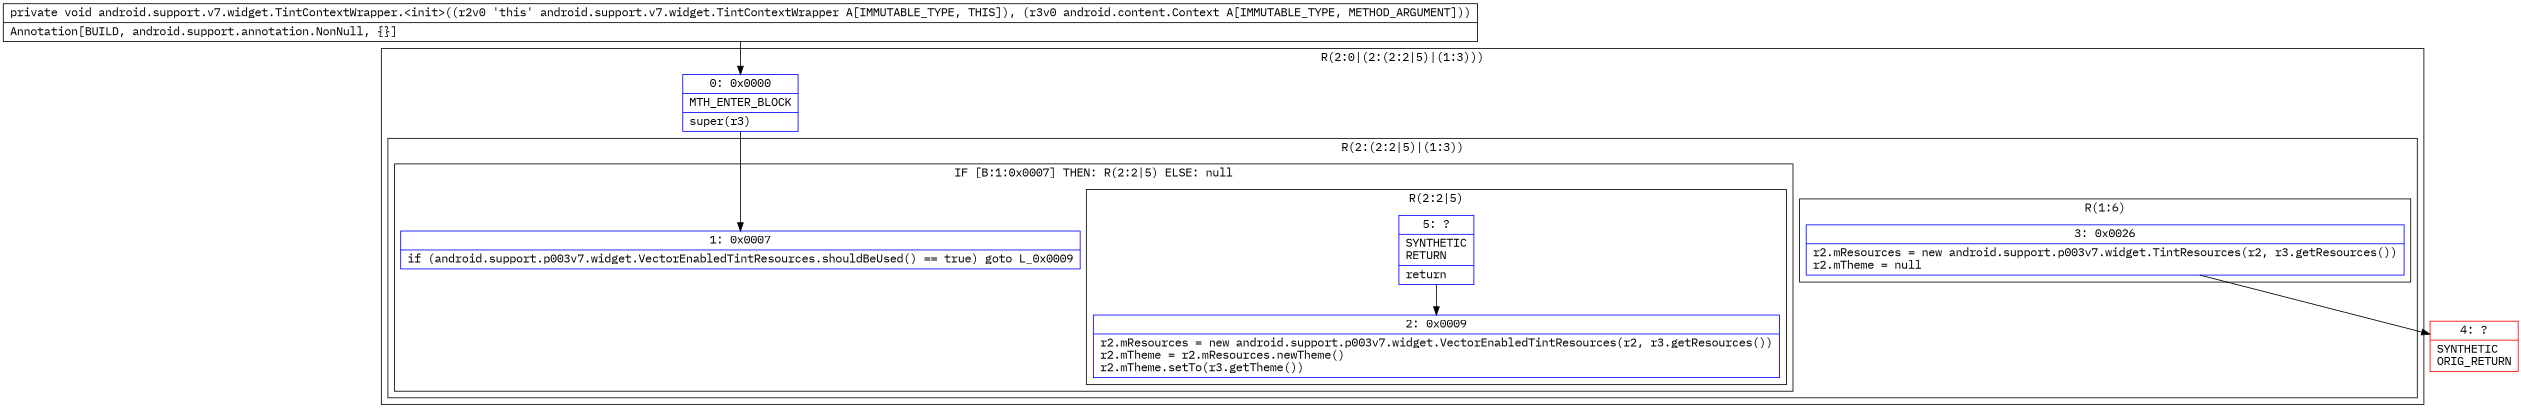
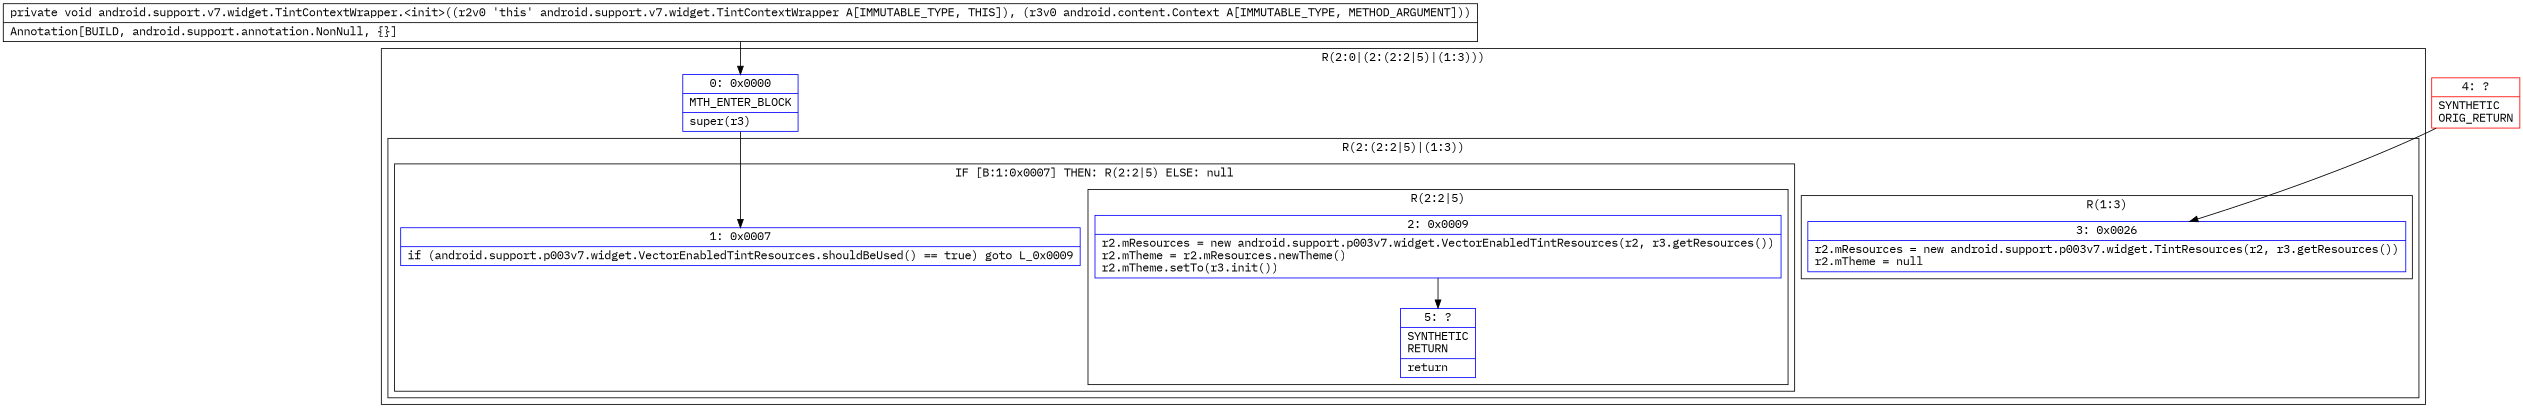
(2105, 208) -> (2107, 205)
(1436, 296) -> (1438, 289)
(2311, 304) -> (2318, 178)
(1202, 368) -> (1190, 268)
